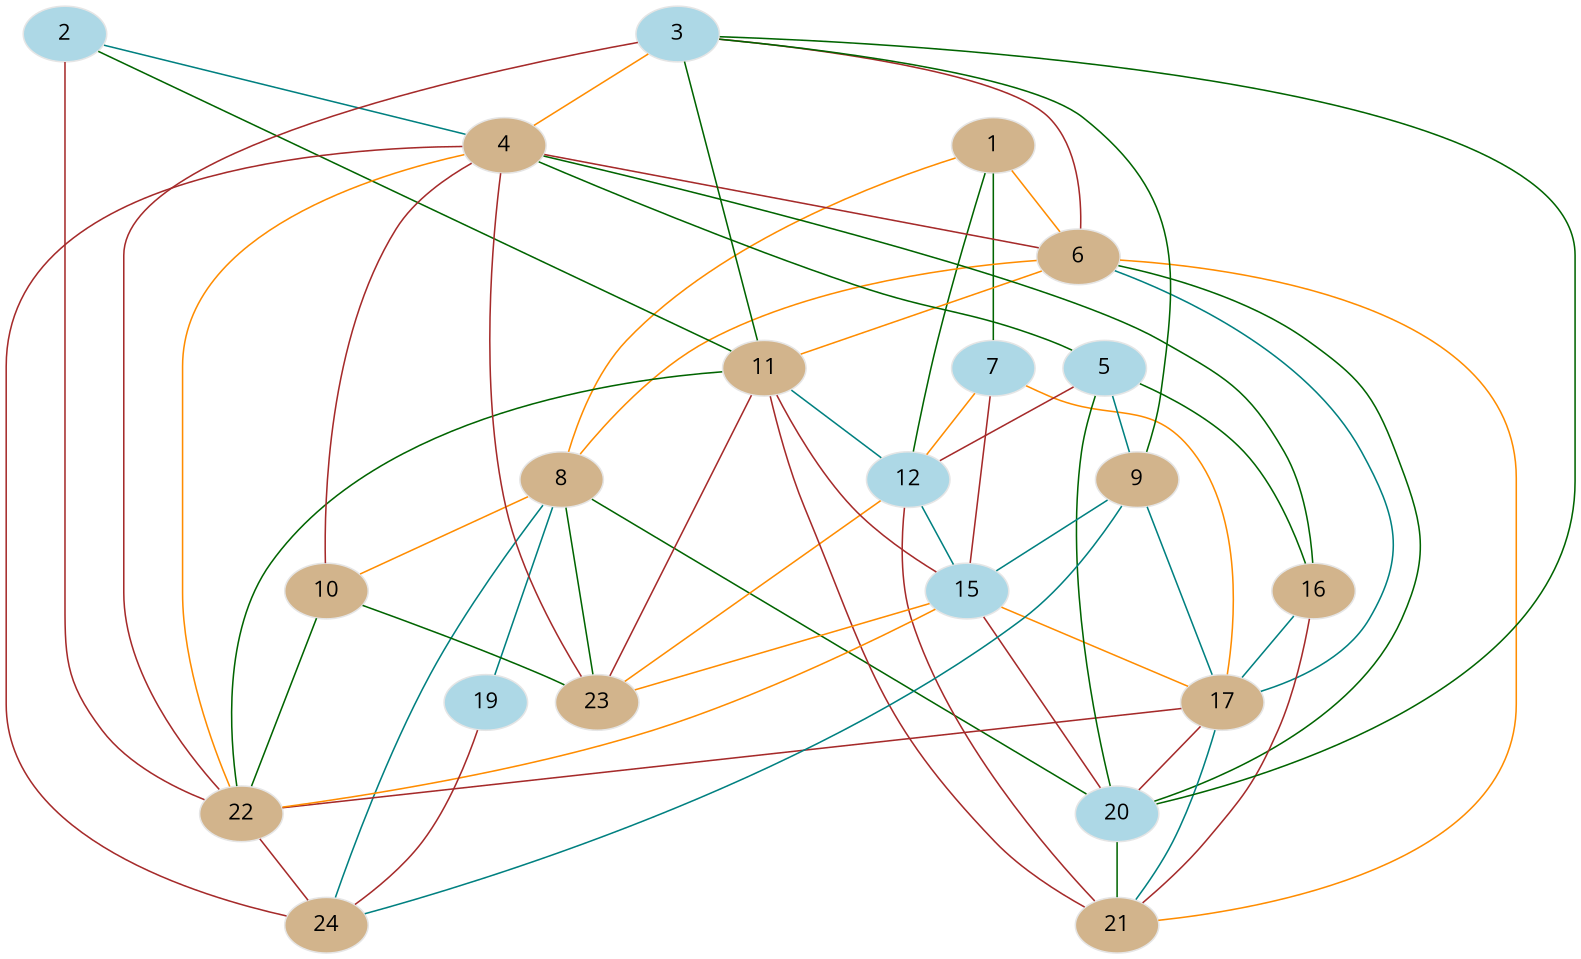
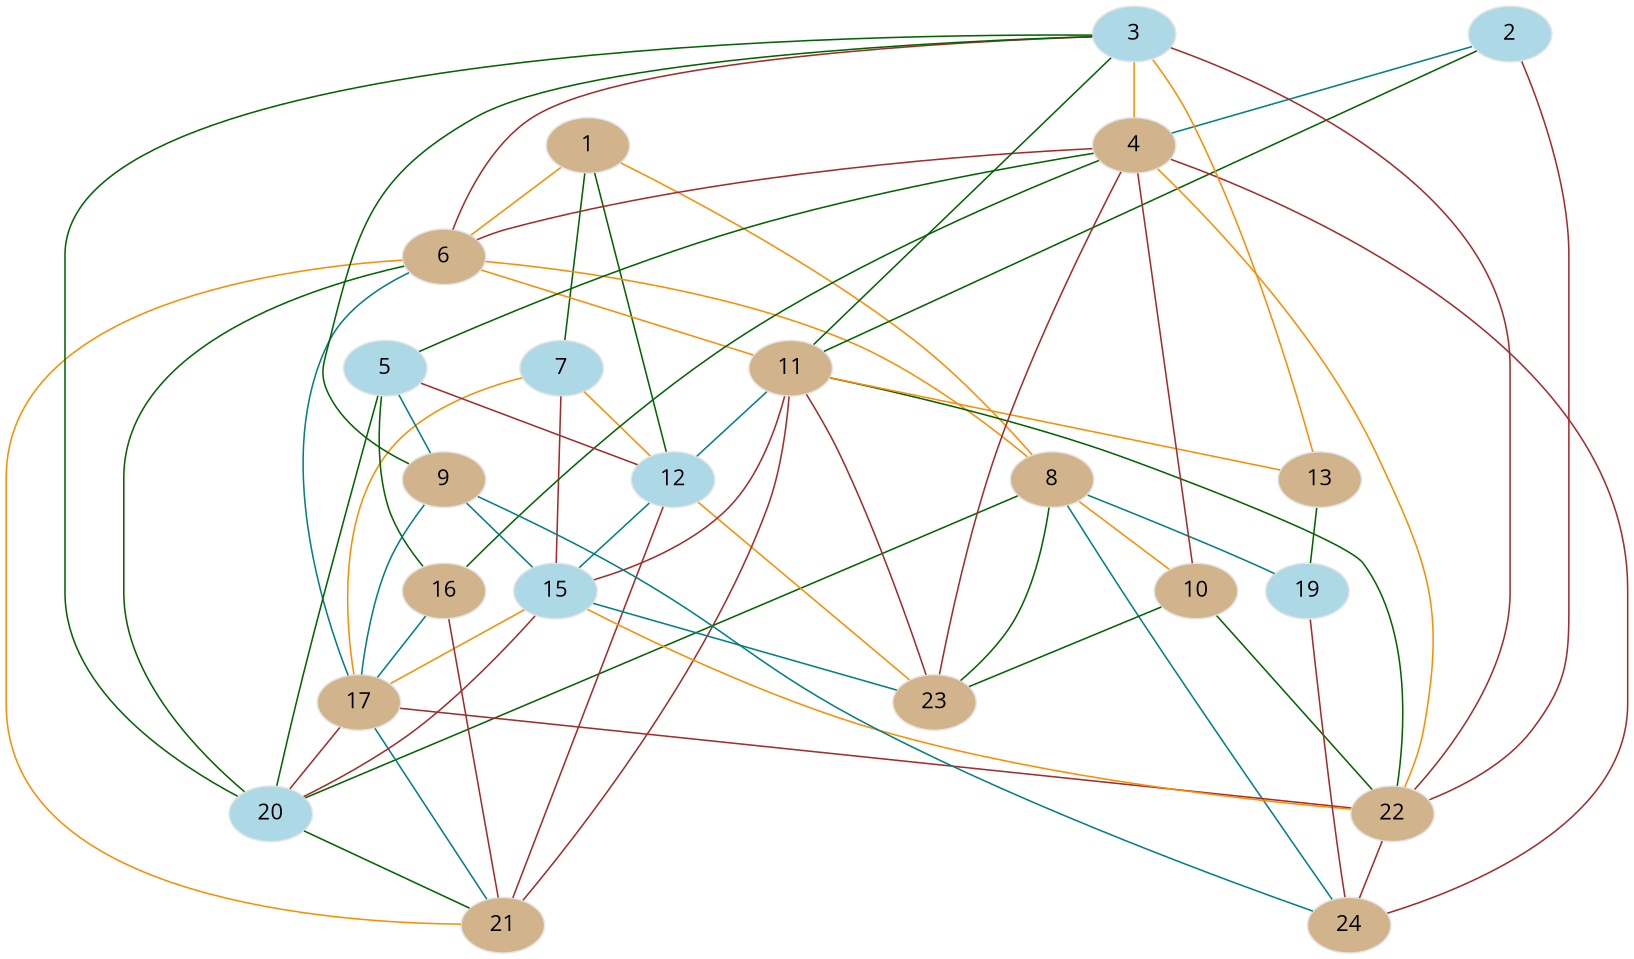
none -> (1320, 480)
(782, 647) -> (768, 653)
